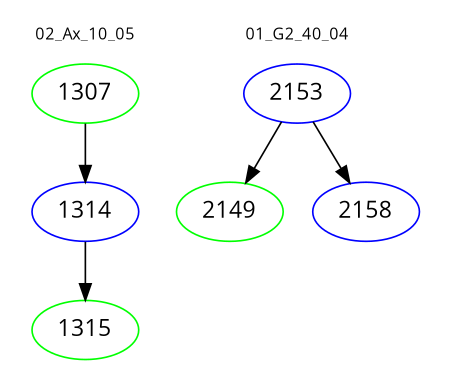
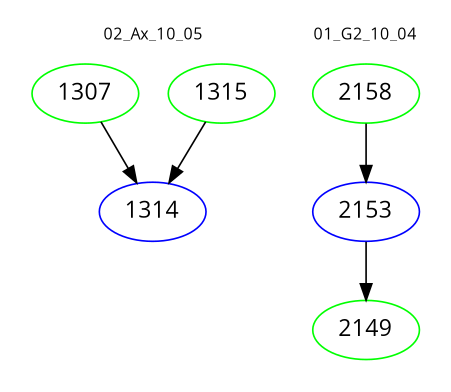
(298, 35) -> (366, 35)
(327, 145) -> (366, 145)
(366, 212) -> (366, 94)
(85, 263) -> (192, 145)
